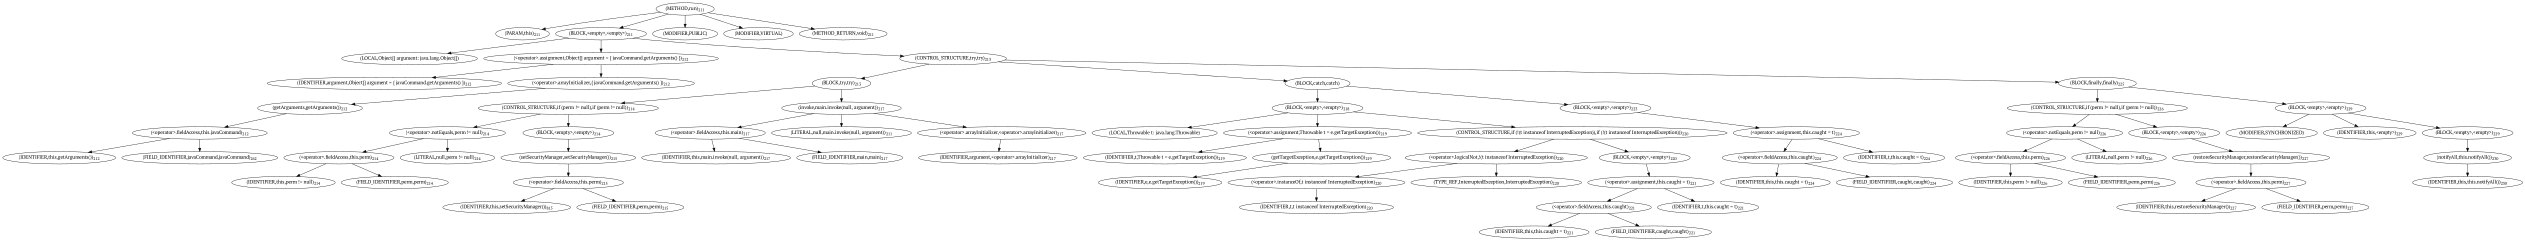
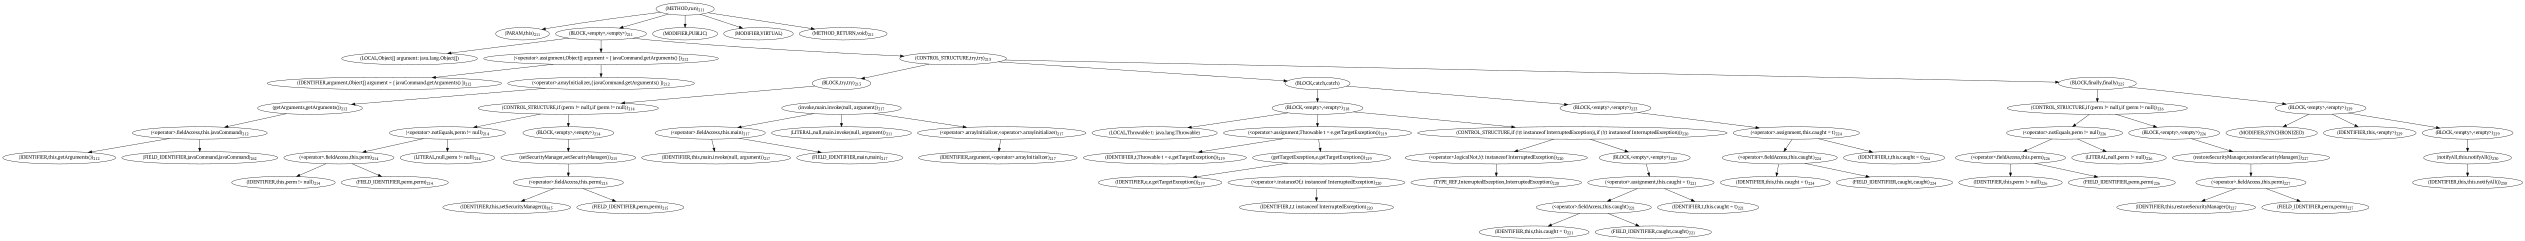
(841, 94) -> none
(1408, 170) -> none
